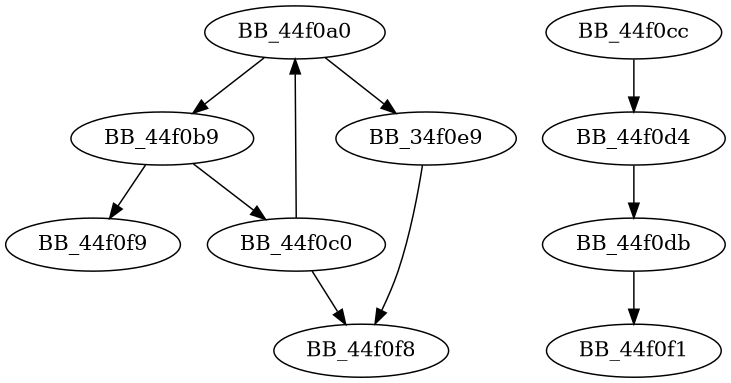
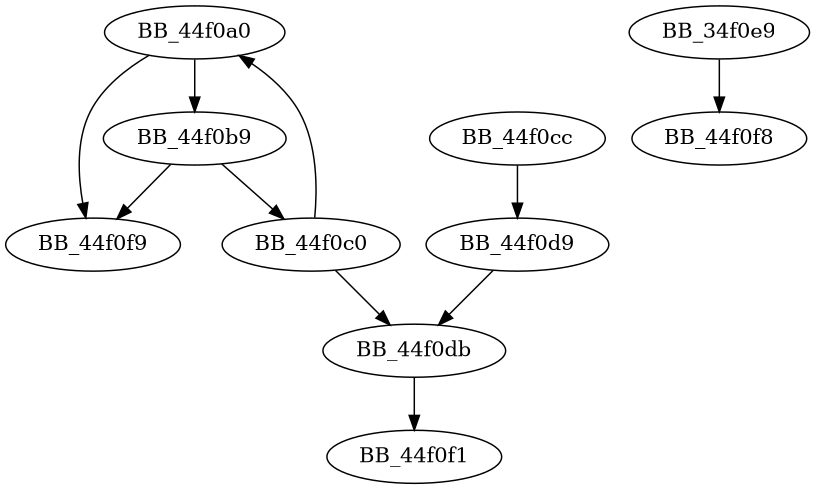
(355, 81) -> (88, 117)
(634, 139) -> (517, 245)
(325, 291) -> (358, 292)
